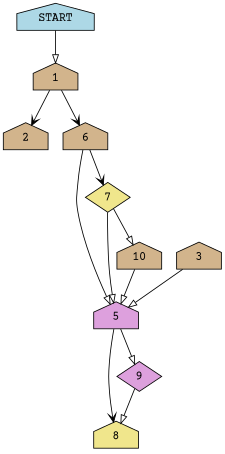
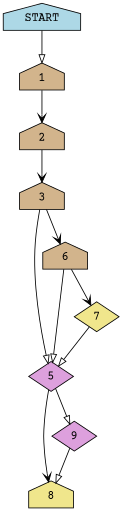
(69, 104) -> (52, 223)
none -> (42, 162)
(139, 257) -> none
(116, 317) -> (51, 376)
